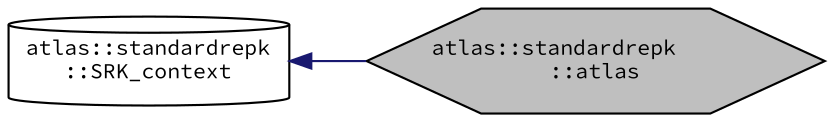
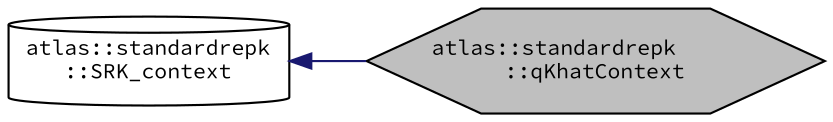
(596, 61) -> (596, 61)
